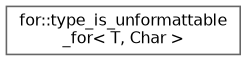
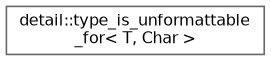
(123, 30) -> (135, 30)
